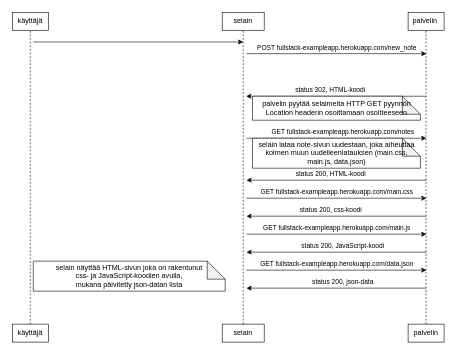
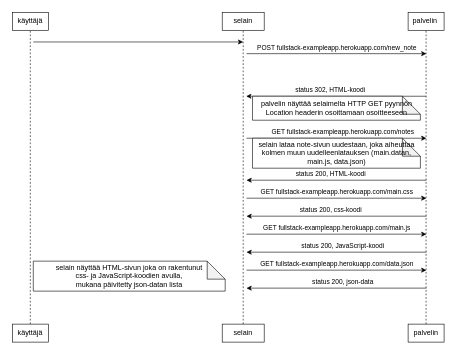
(337, 108) -> (337, 108)
(337, 153) -> (337, 153)
